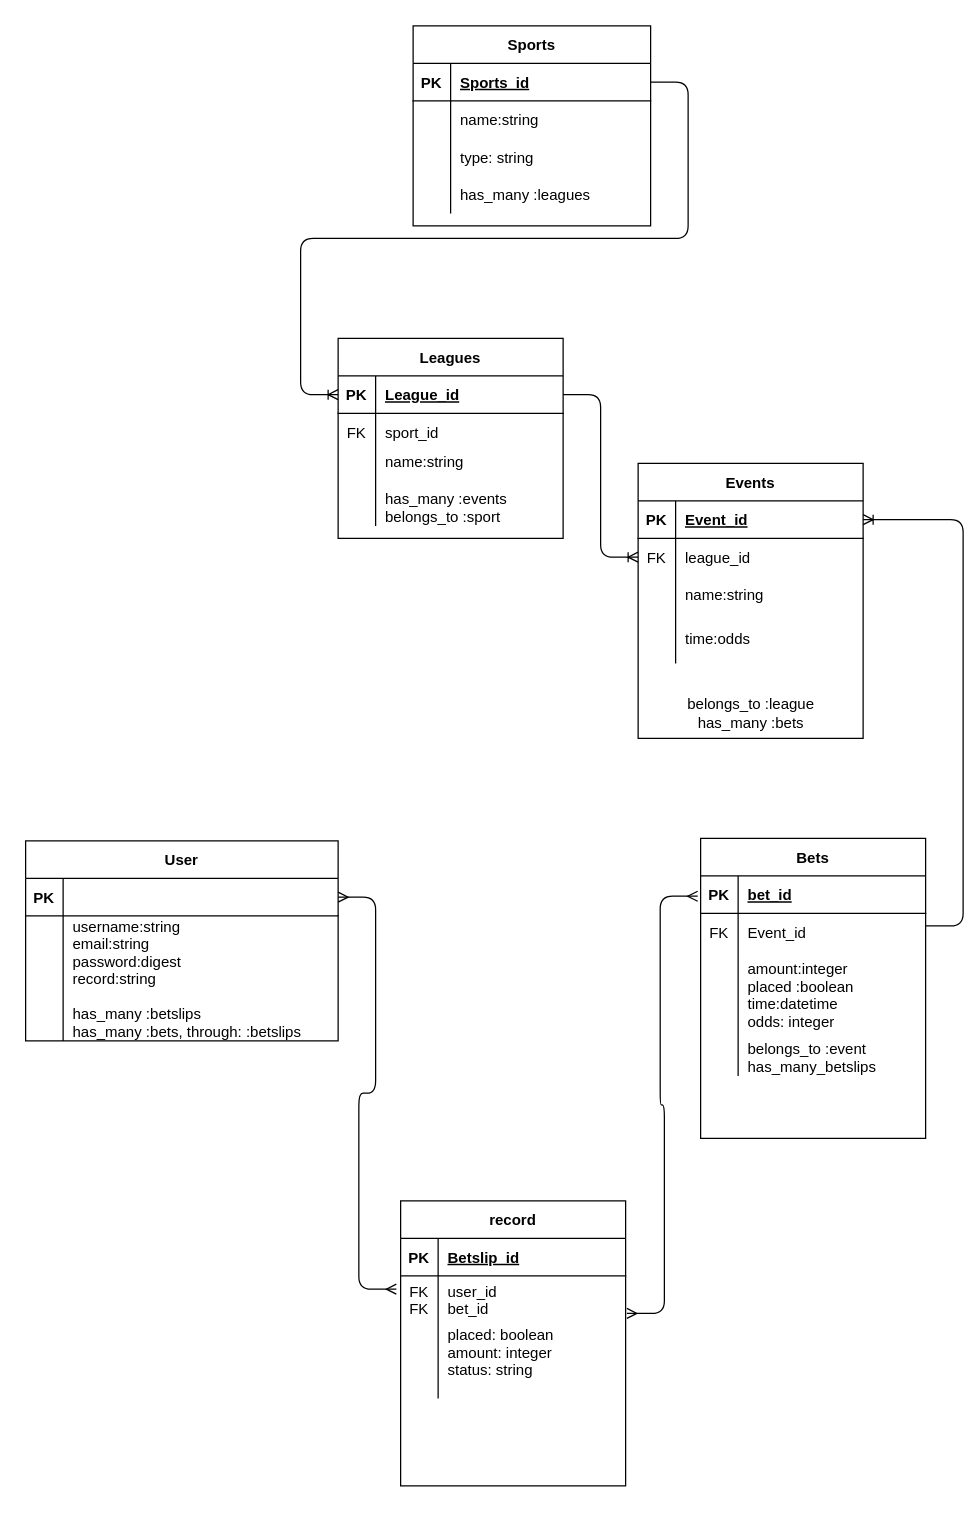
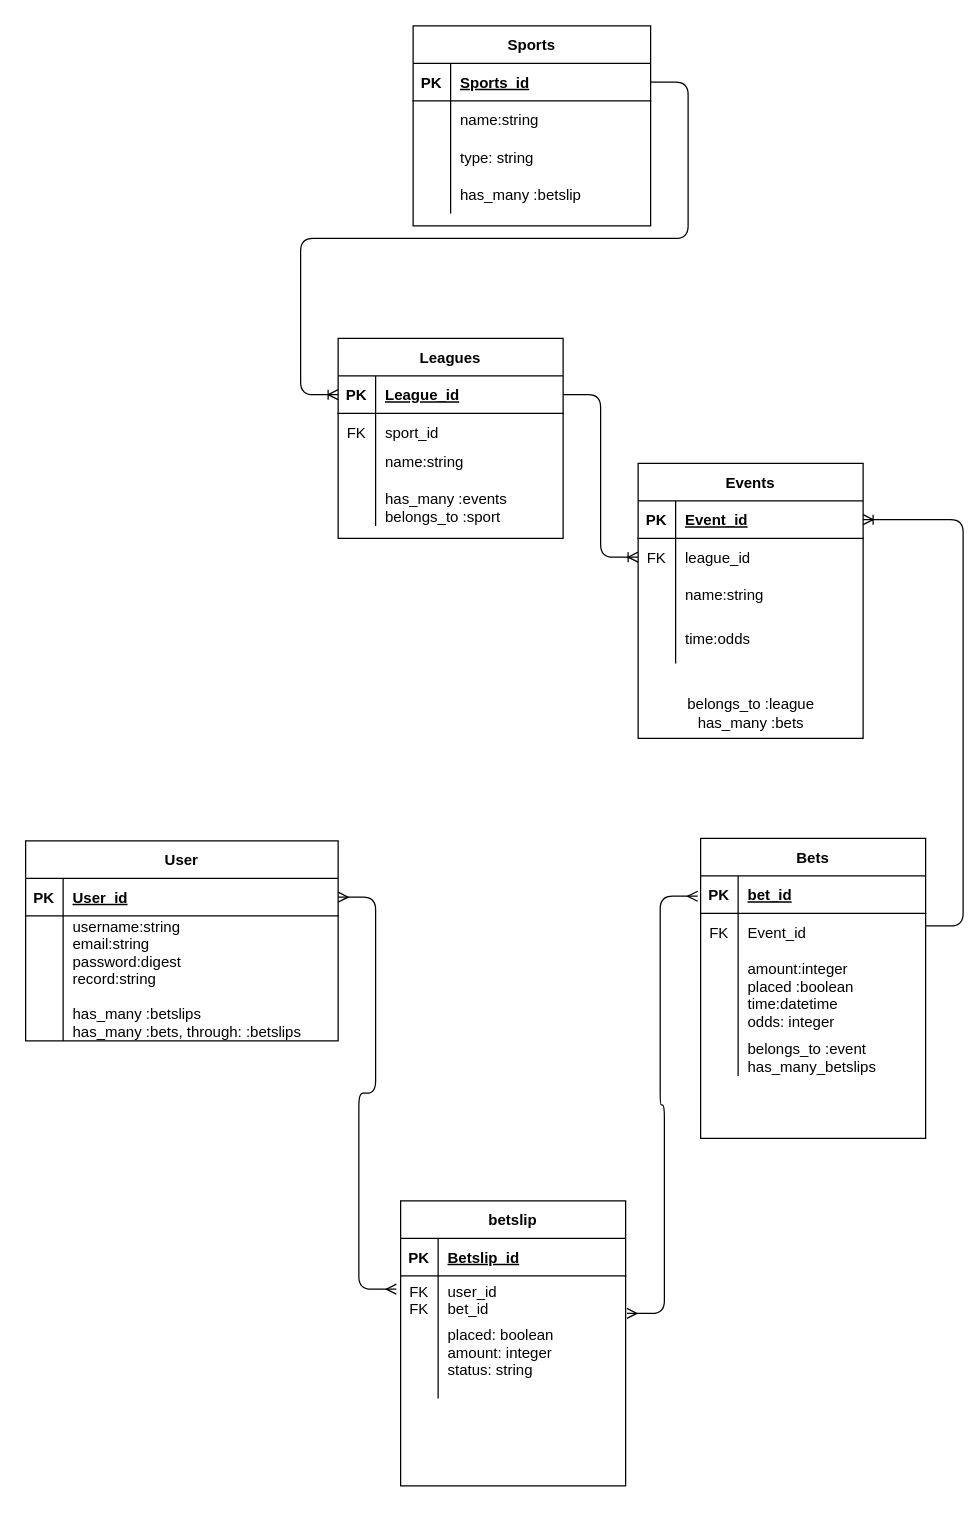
(526, 195) -> (524, 195)
none -> (201, 897)
(513, 1220) -> (513, 1220)
